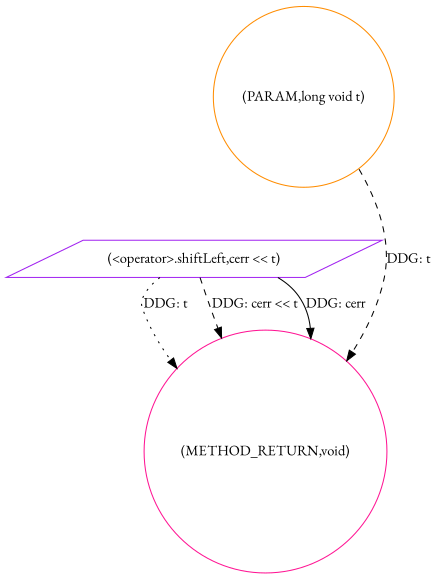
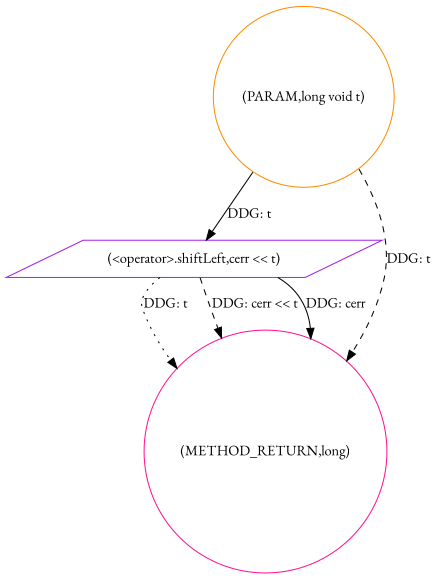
none -> (233, 202)
(266, 452) -> (266, 452)
